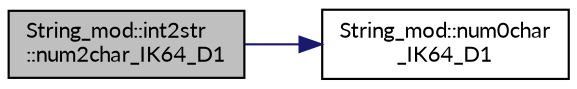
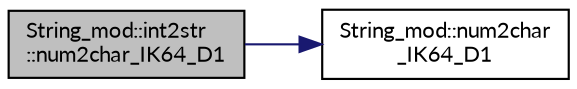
(445, 44) -> (445, 44)
